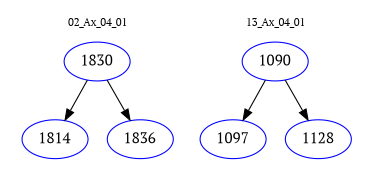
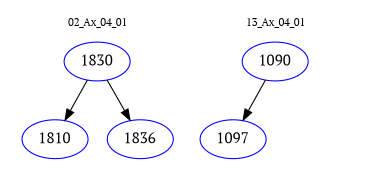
(55, 139) -> (55, 139)
(318, 139) -> none
